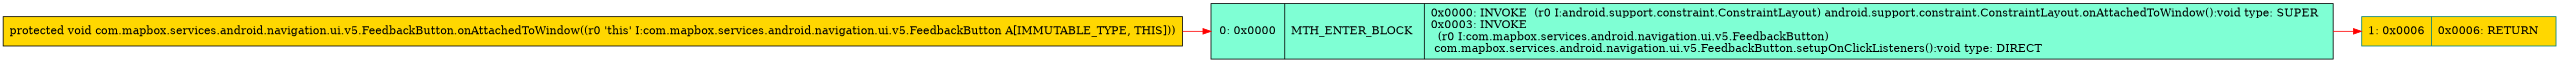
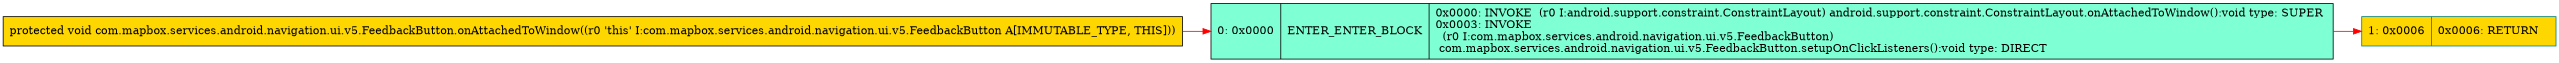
(1352, 31) -> (1355, 31)
